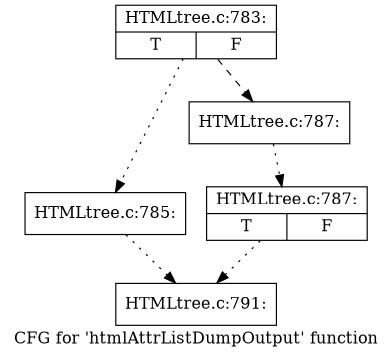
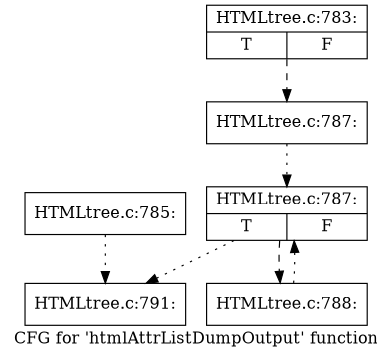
(152, 120) -> none
none -> (287, 304)
